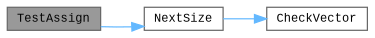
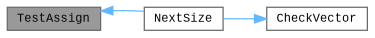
(116, 27) -> (128, 11)
